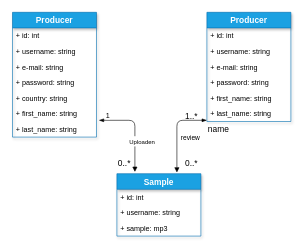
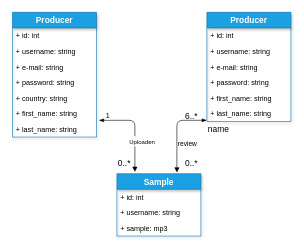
(192, 116) -> (192, 116)
(195, 137) -> (192, 143)
